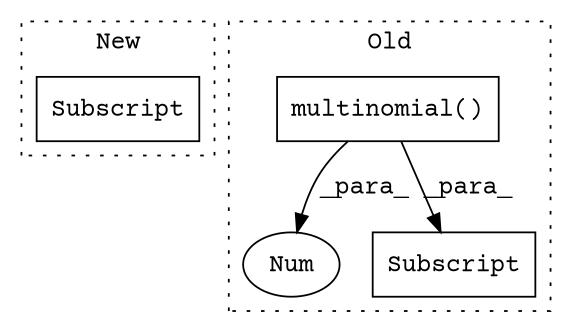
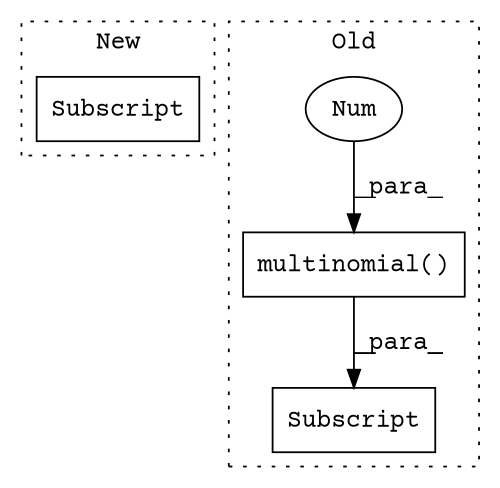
(319, 175) -> (354, 178)
